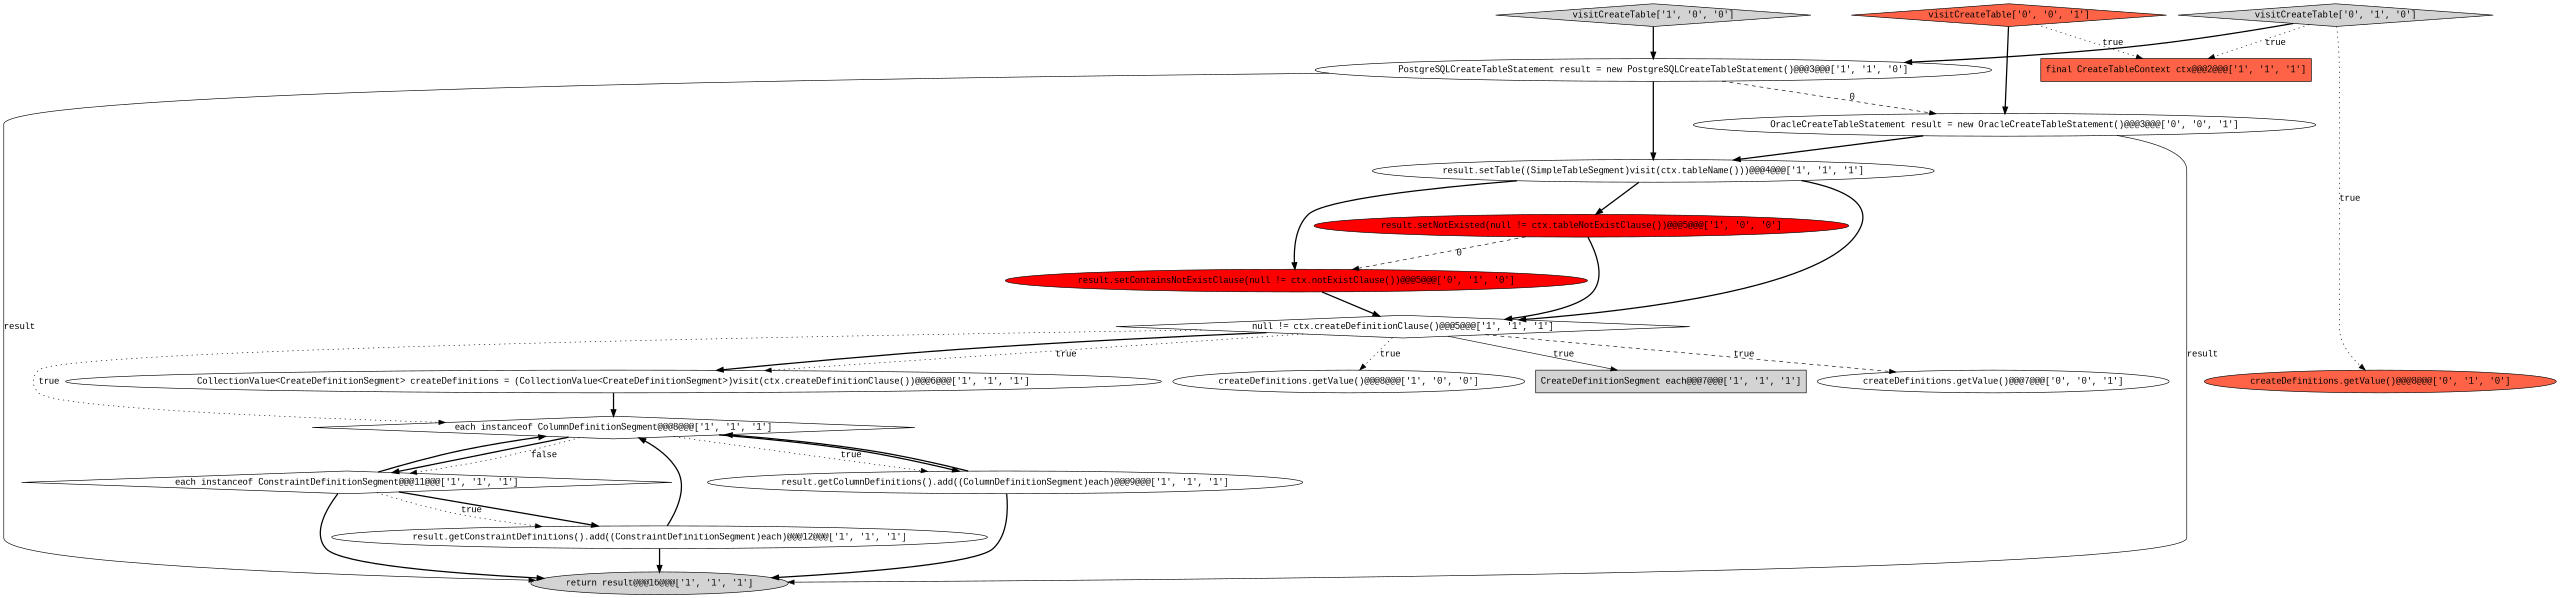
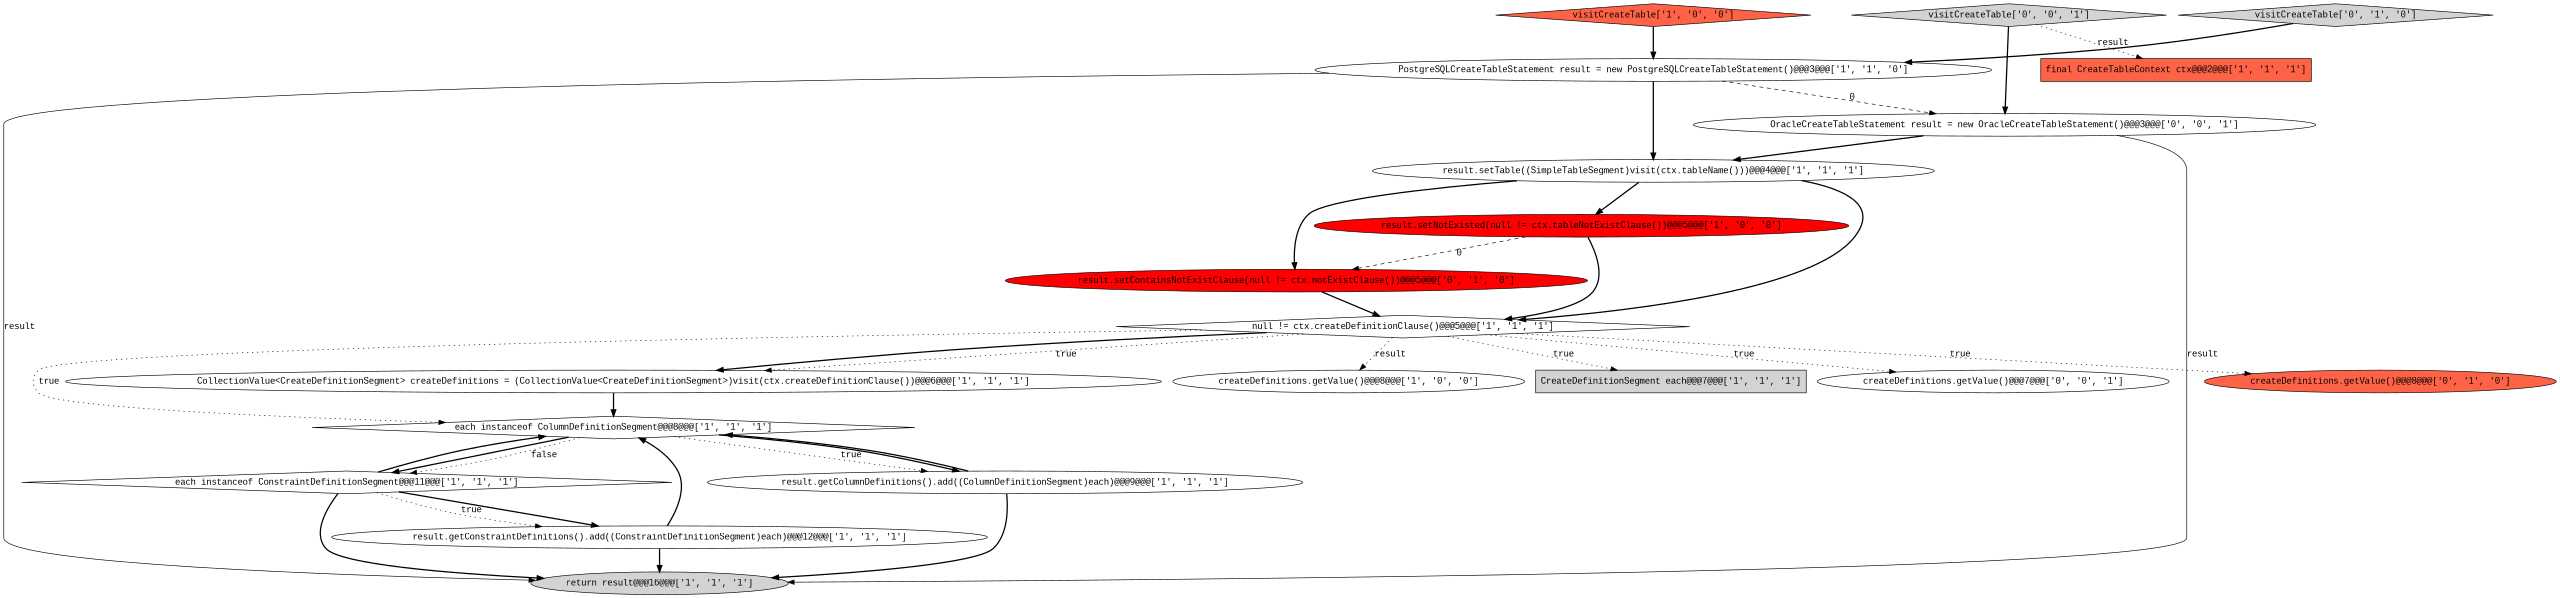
(1653, 15) -> (1653, 15)
(2009, 15) -> (2009, 15)
(2262, 41) -> none
(2113, 43) -> (2113, 43)
(2339, 199) -> (1881, 353)
(1529, 353) -> (1529, 353)
(1687, 353) -> (1687, 353)
(1390, 354) -> (1390, 354)
